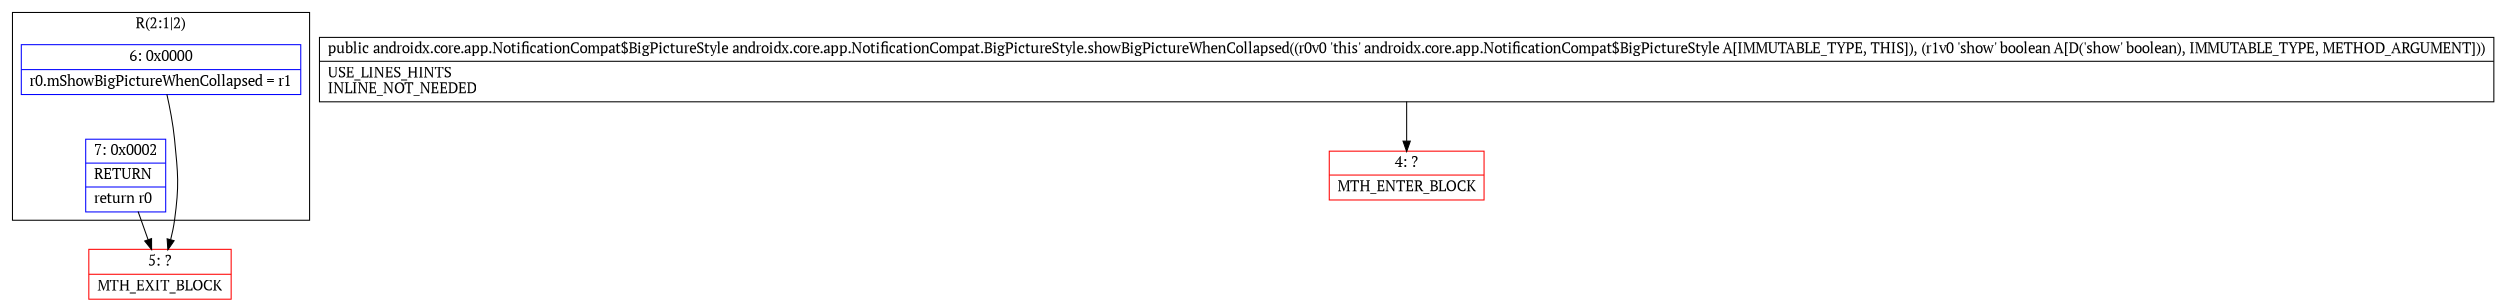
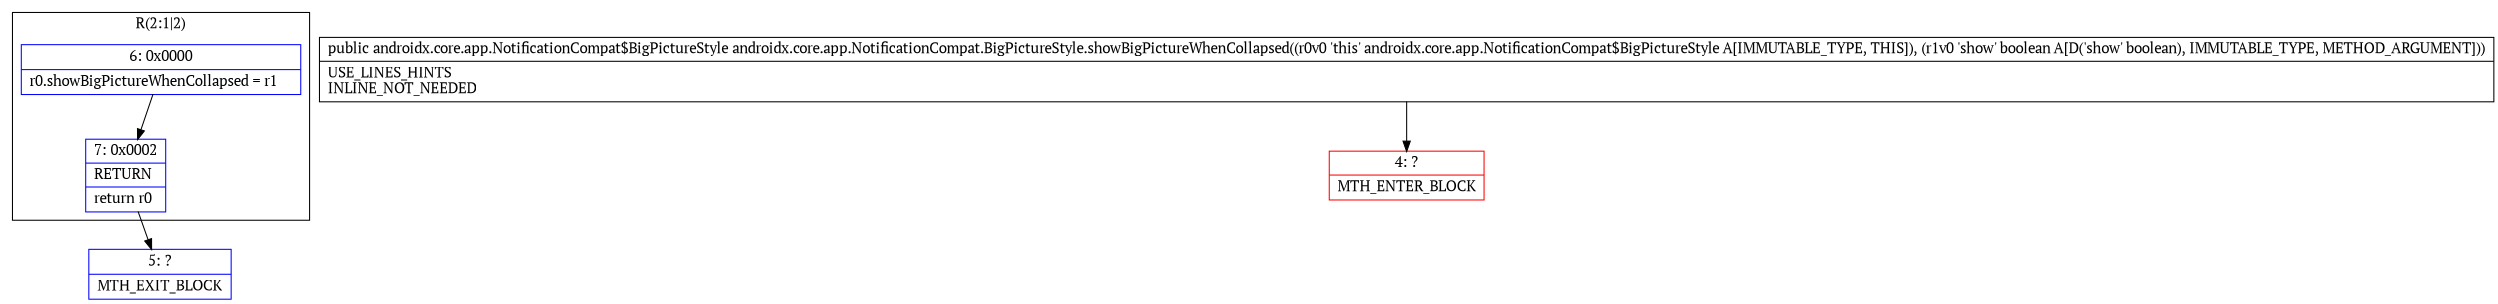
(161, 82) -> (154, 82)
(177, 167) -> (147, 112)
(160, 274) -> (160, 274)
